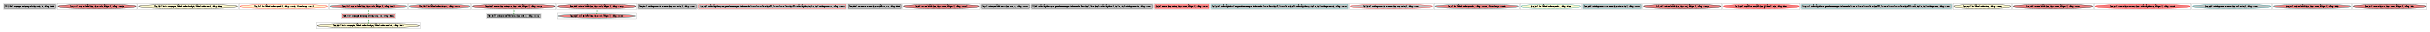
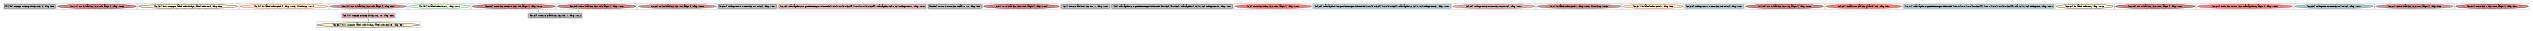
(440, 6) -> (440, 6)
(1182, 6) -> (1273, 6)
(1551, 6) -> (1653, 6)
(597, 11) -> (576, 11)
